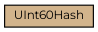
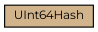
(49, 16) -> (49, 16)
